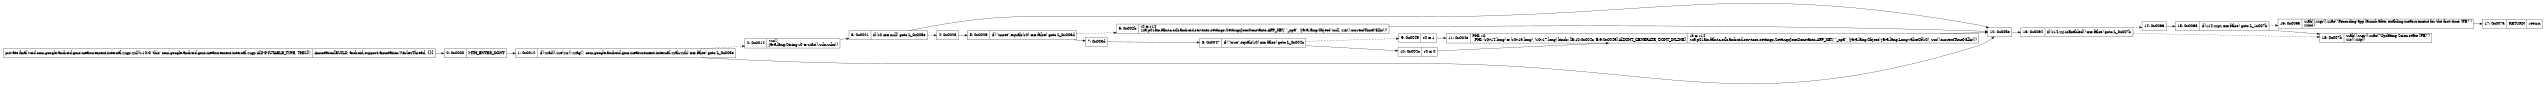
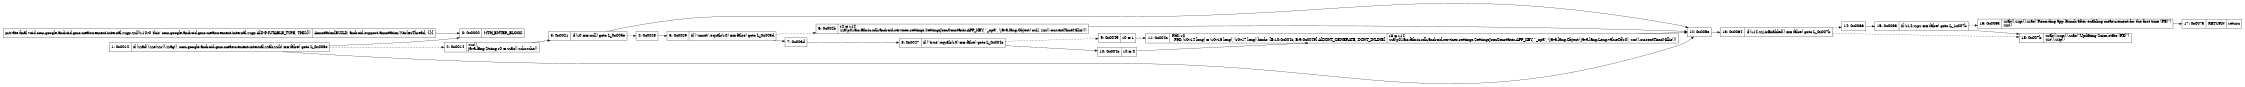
(2310, 26) -> (2008, 26)
(486, 53) -> (503, 33)
(510, 53) -> (393, 43)
